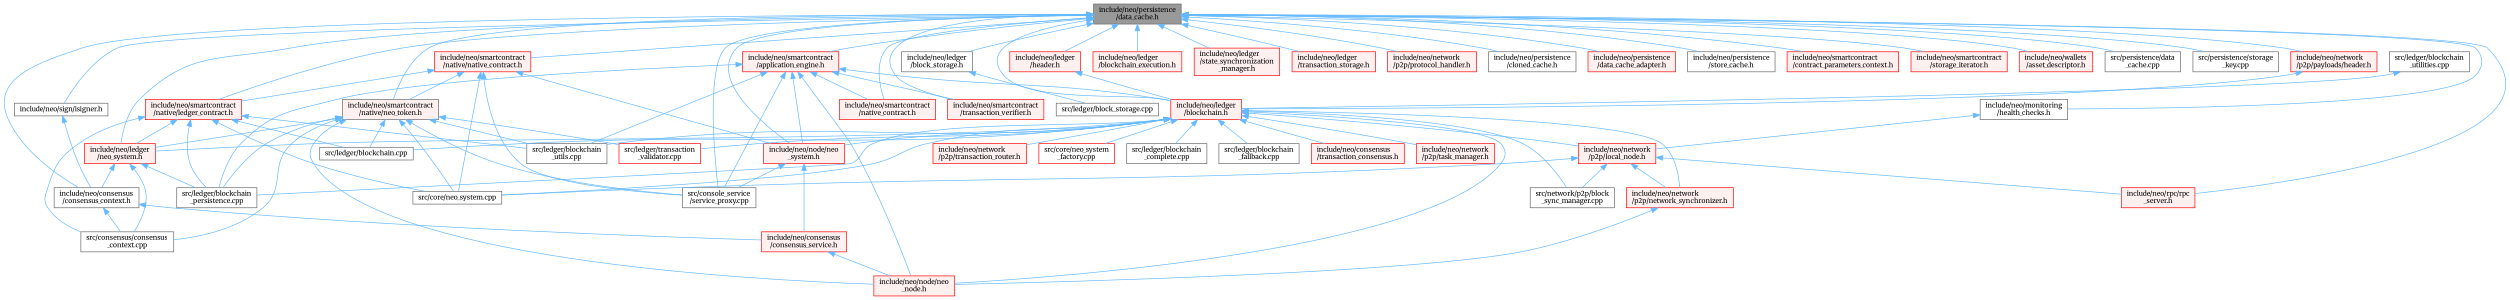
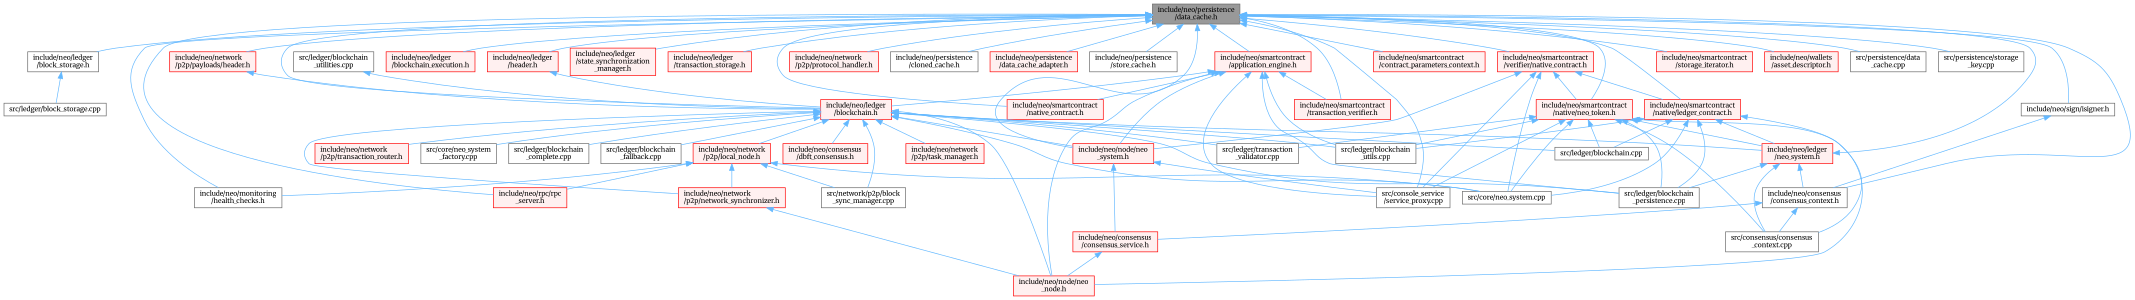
(431, 33) -> (2014, 44)
(483, 62) -> (1546, 62)
(391, 110) -> (1584, 110)
(1815, 132) -> (474, 185)
(660, 154) -> (1258, 154)
(1077, 154) -> (459, 154)
(1358, 154) -> (825, 154)
